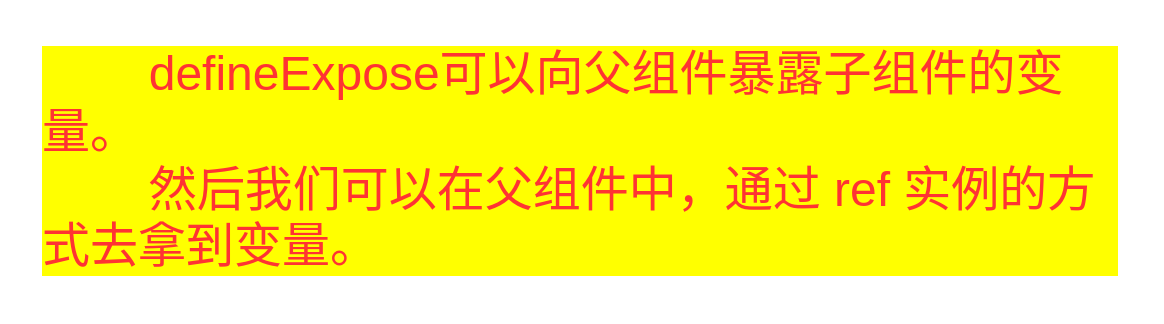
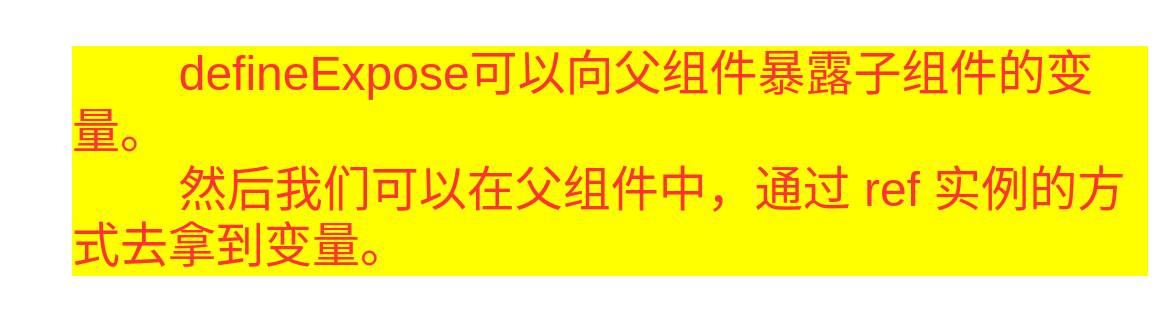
(581, 161) -> (611, 161)
